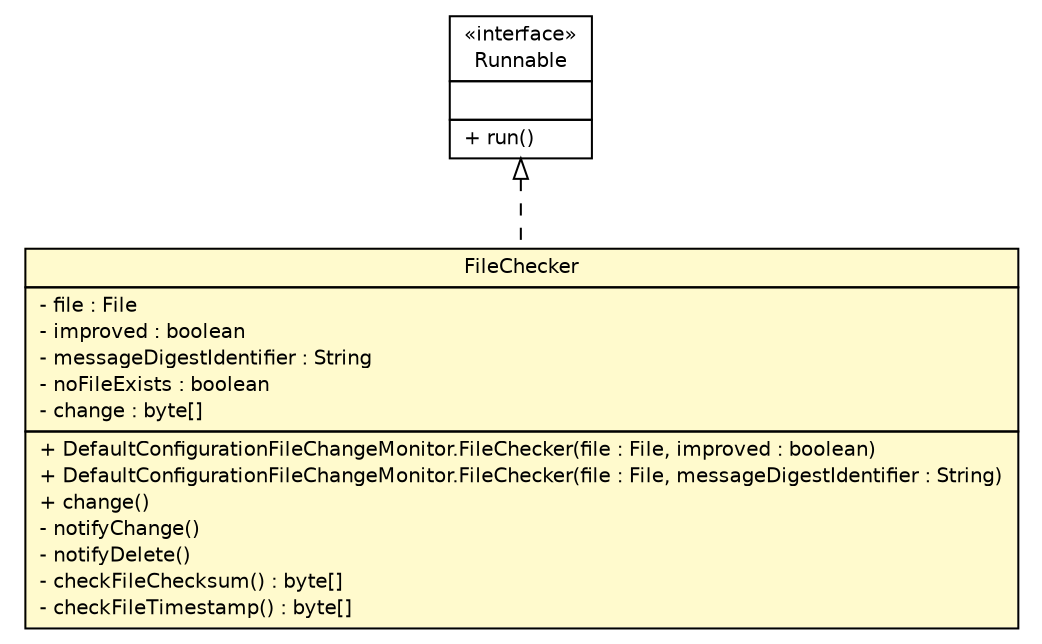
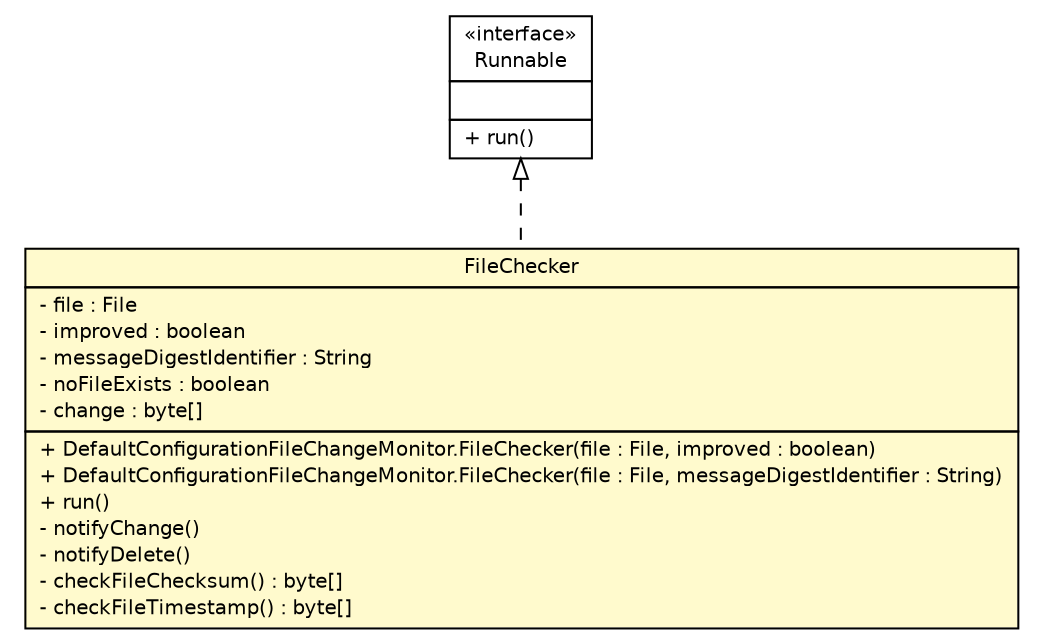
(95, 503) -> (75, 503)
